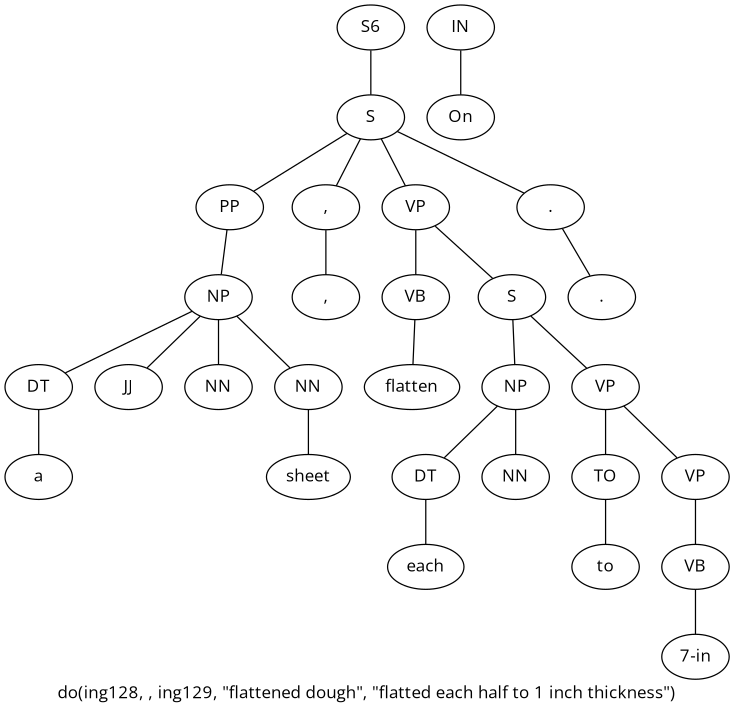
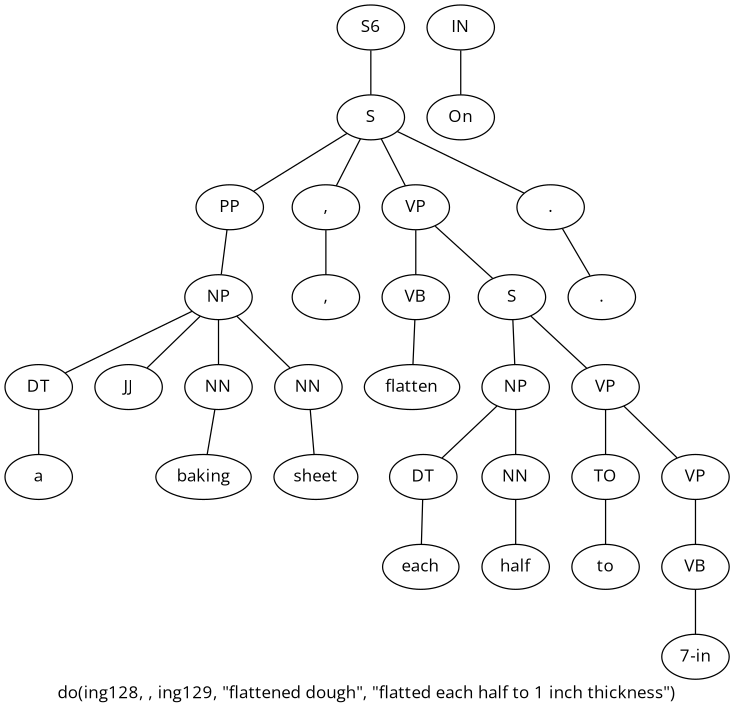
none -> (204, 477)
none -> (516, 567)
